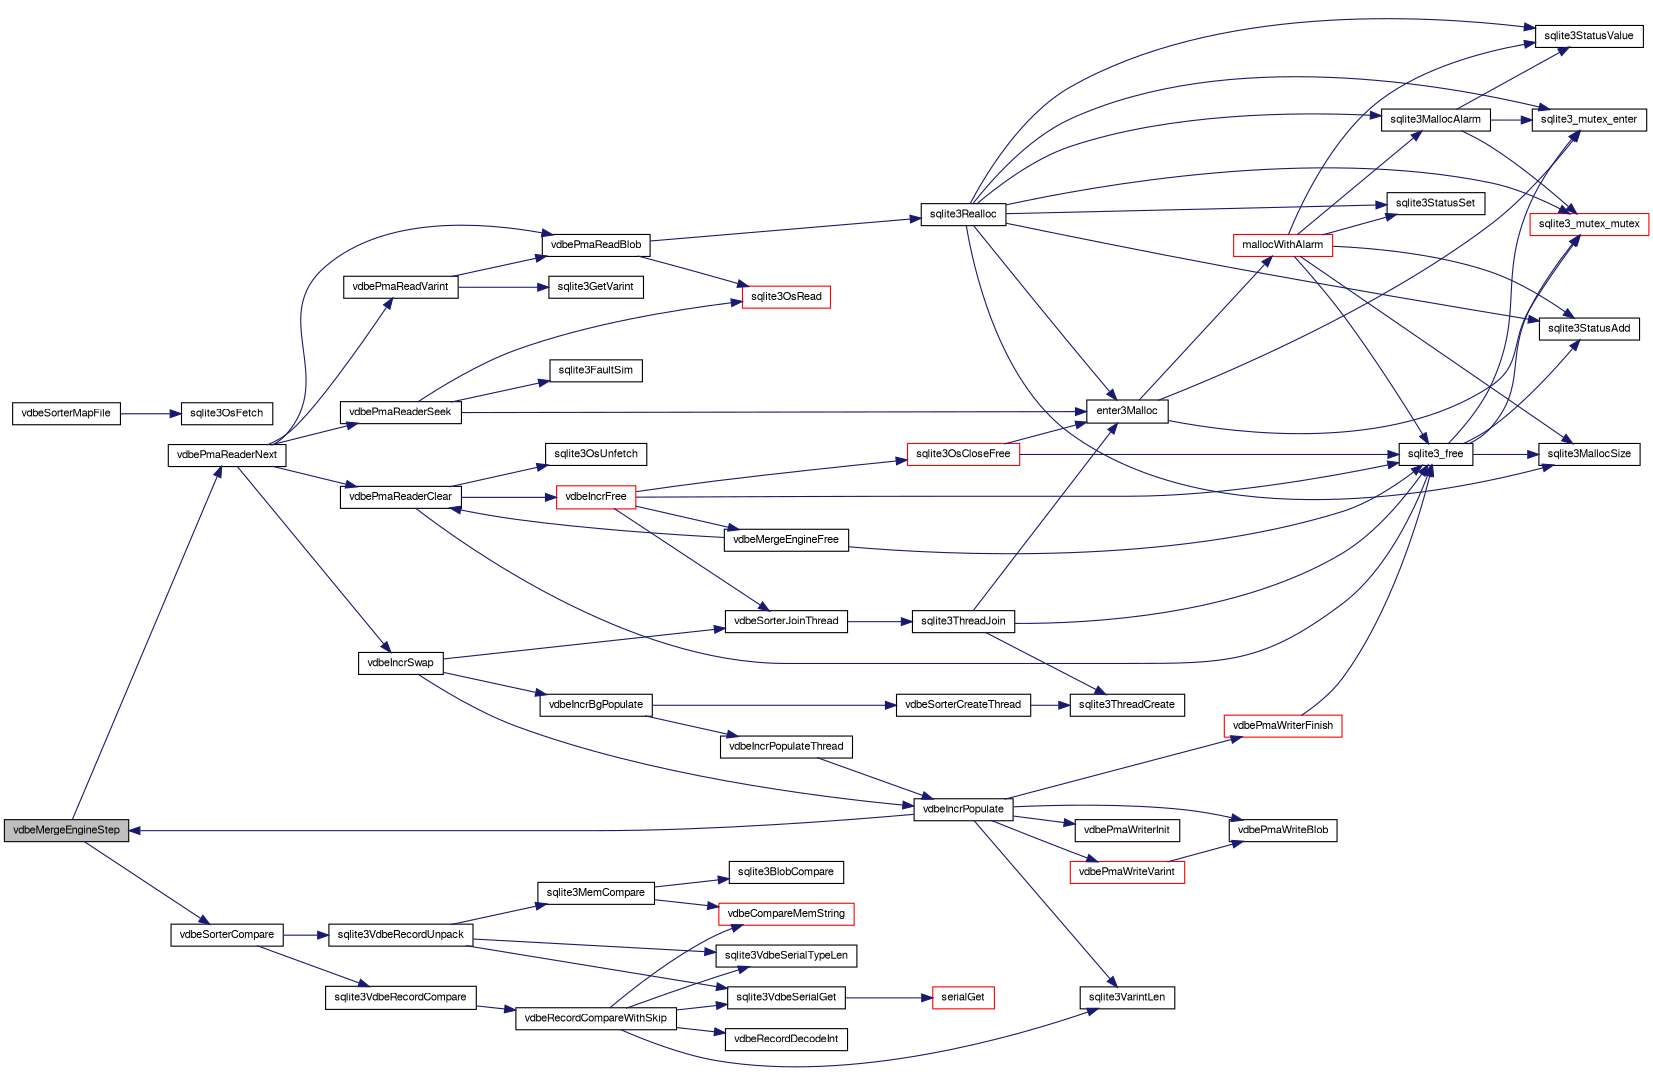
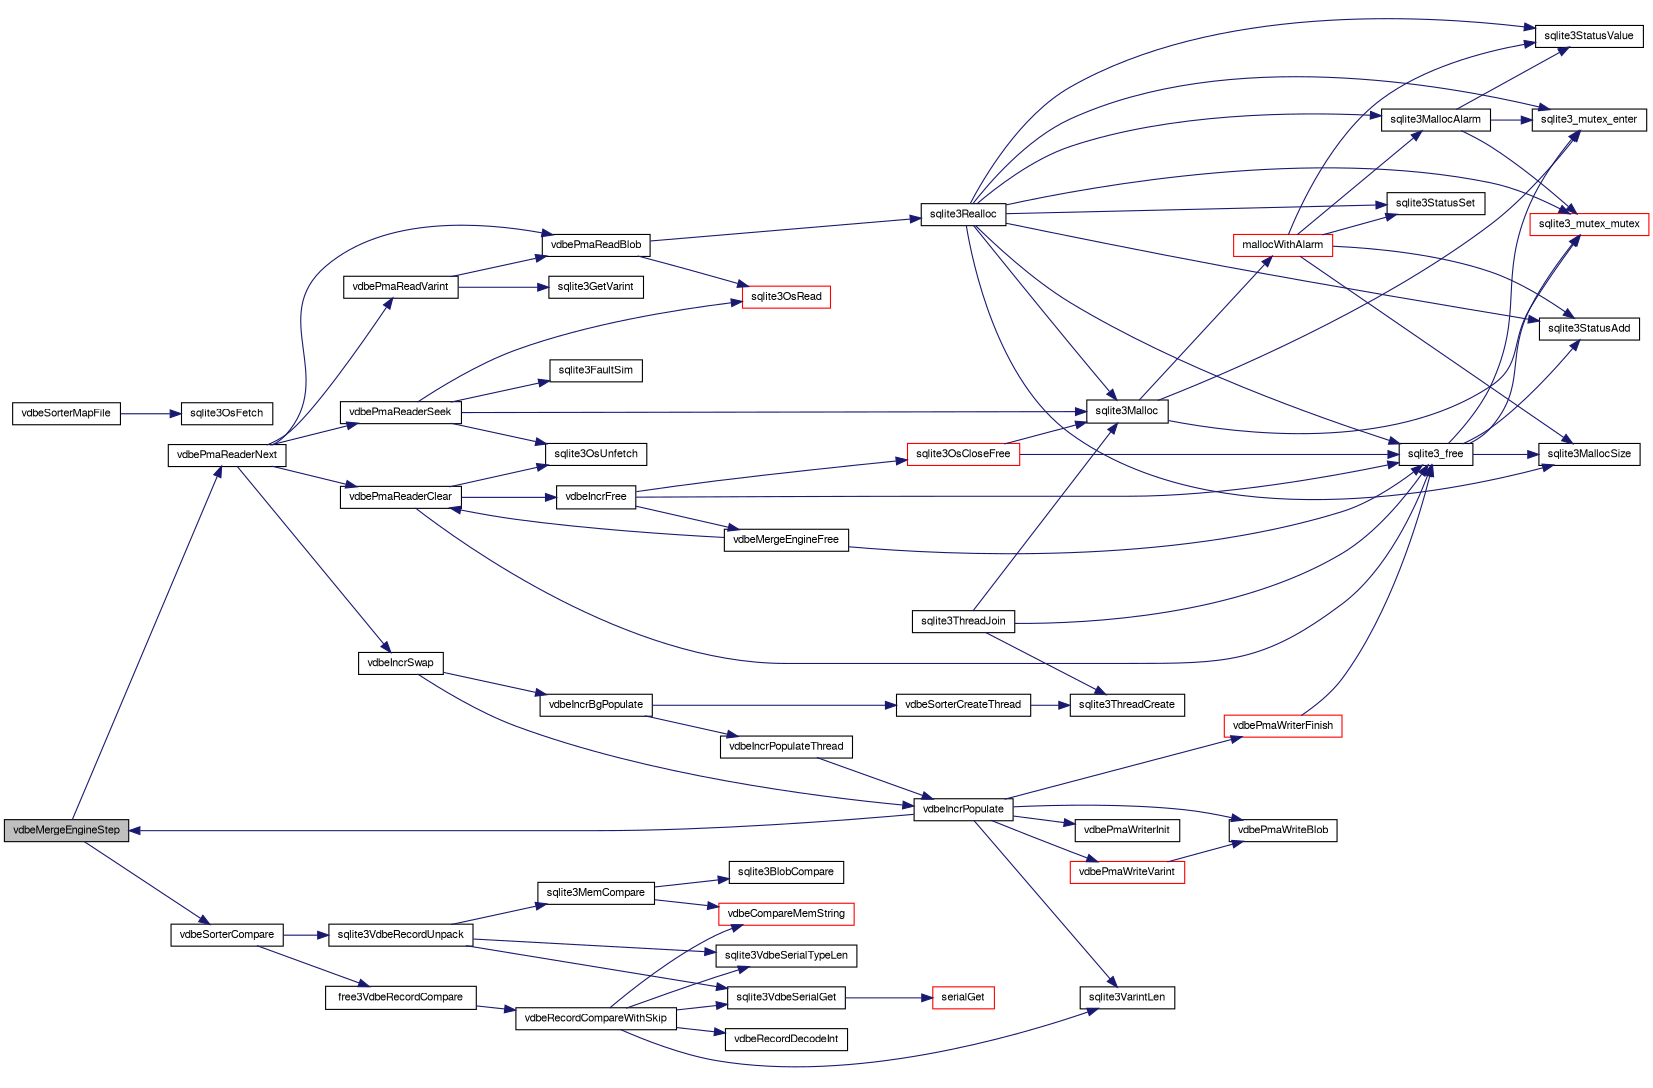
(1363, 342) -> (1170, 355)
(1128, 412) -> (1128, 412)
none -> (493, 432)
(596, 497) -> (596, 497)
(787, 622) -> none
(401, 998) -> (401, 998)
